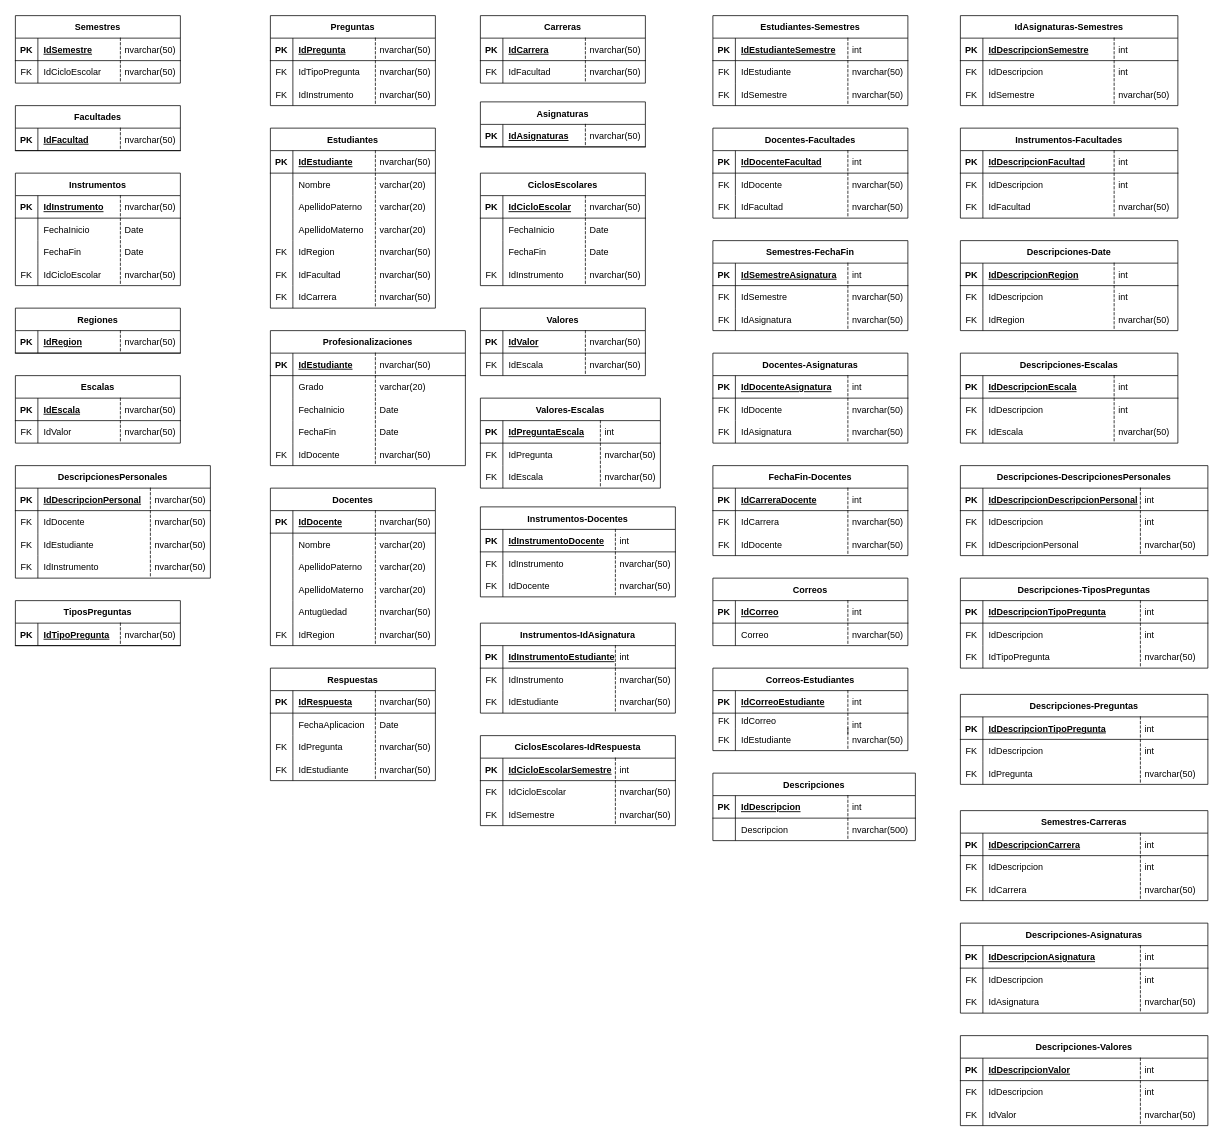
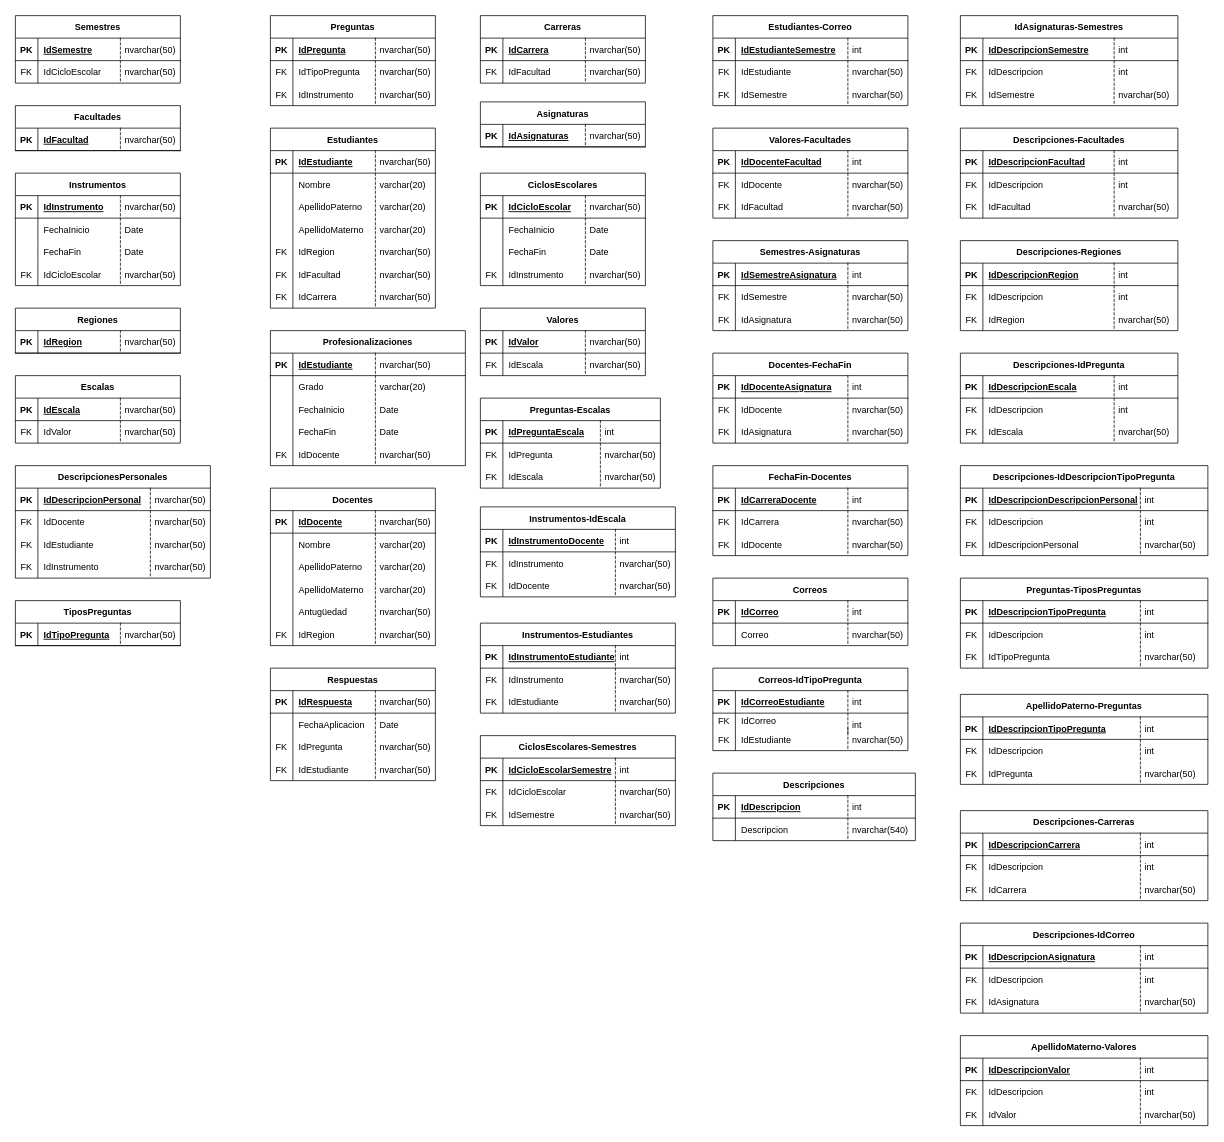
(810, 27) -> (810, 27)
(810, 140) -> (810, 140)
(1069, 140) -> (1069, 140)
(810, 252) -> (810, 252)
(1069, 252) -> (1069, 252)
(810, 365) -> (810, 365)
(1069, 365) -> (1069, 365)
(570, 410) -> (570, 410)
(1084, 477) -> (1084, 477)
(578, 518) -> (578, 518)
(1084, 590) -> (1084, 590)
(578, 635) -> (578, 635)
(810, 680) -> (810, 680)
(1084, 706) -> (1084, 706)
(578, 747) -> (578, 747)
(1084, 822) -> (1084, 822)
(885, 830) -> (885, 830)
(1084, 935) -> (1084, 935)
(1084, 1047) -> (1084, 1047)
